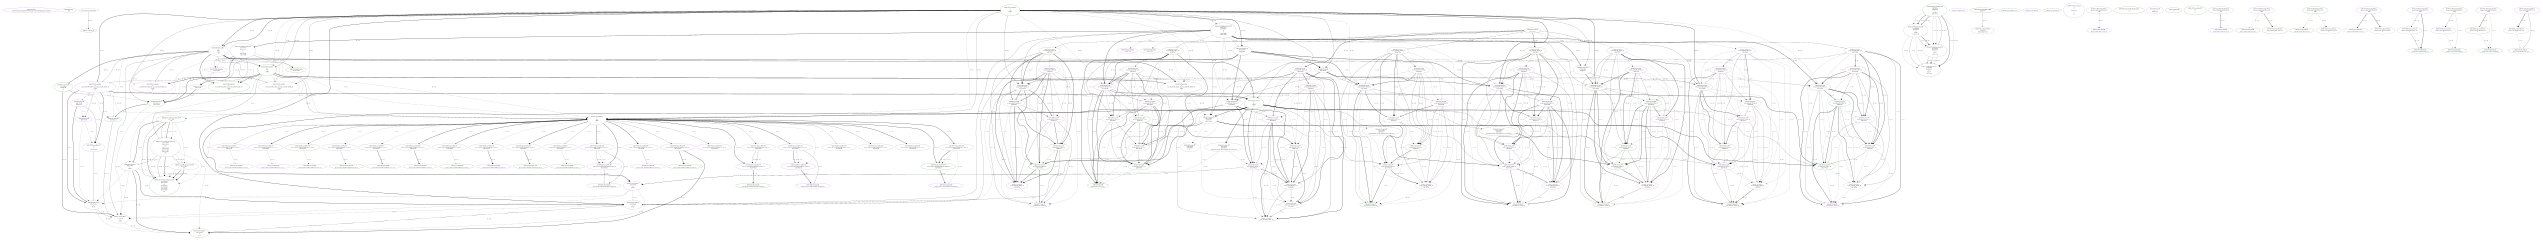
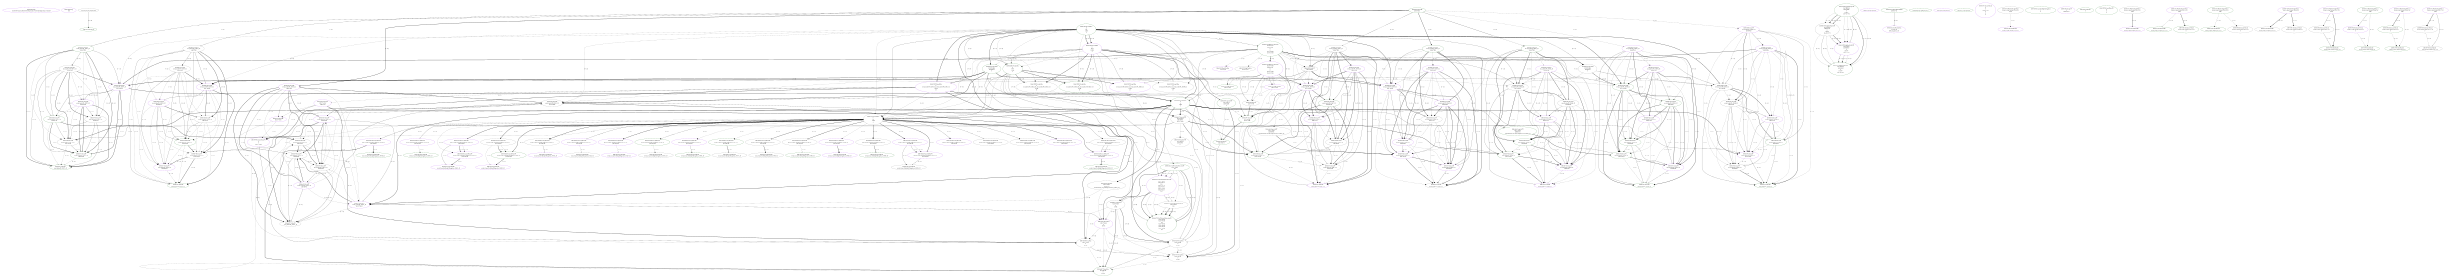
(1284, 56) -> (1533, 58)
(1519, 60) -> (1333, 75)
(1285, 122) -> none
(1320, 149) -> (313, 176)
